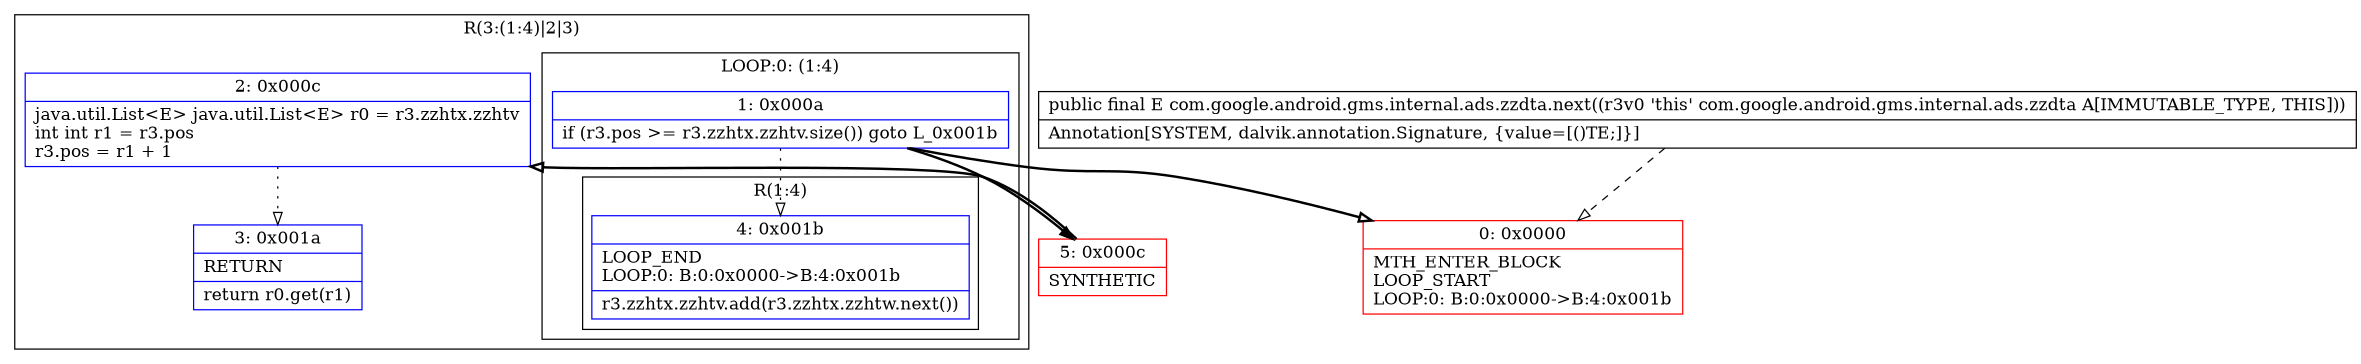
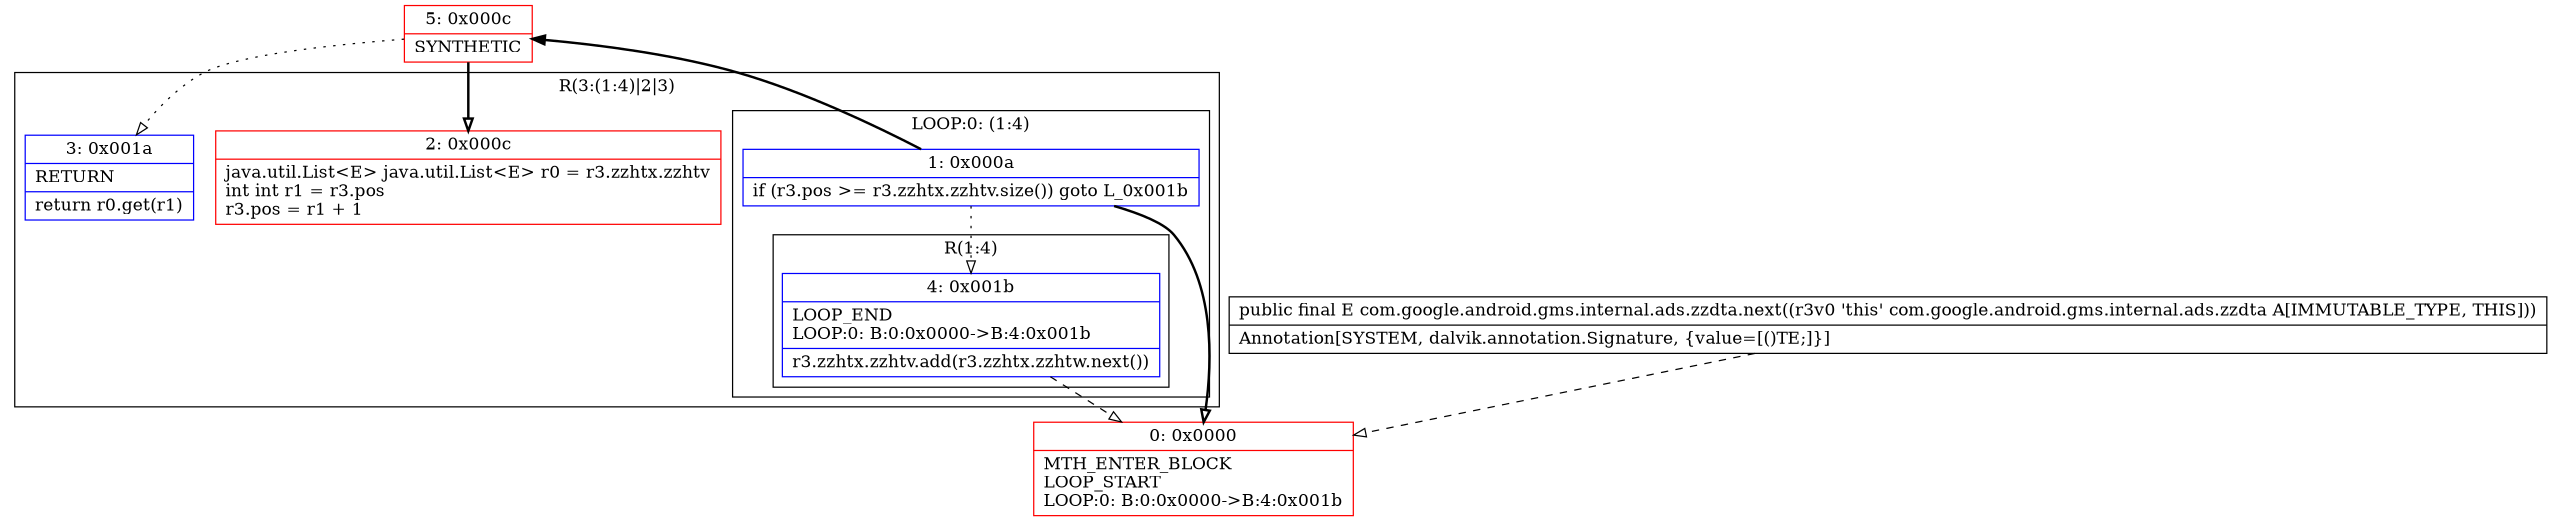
(278, 120) -> (468, 178)
(278, 189) -> (263, 56)
none -> (1081, 396)
